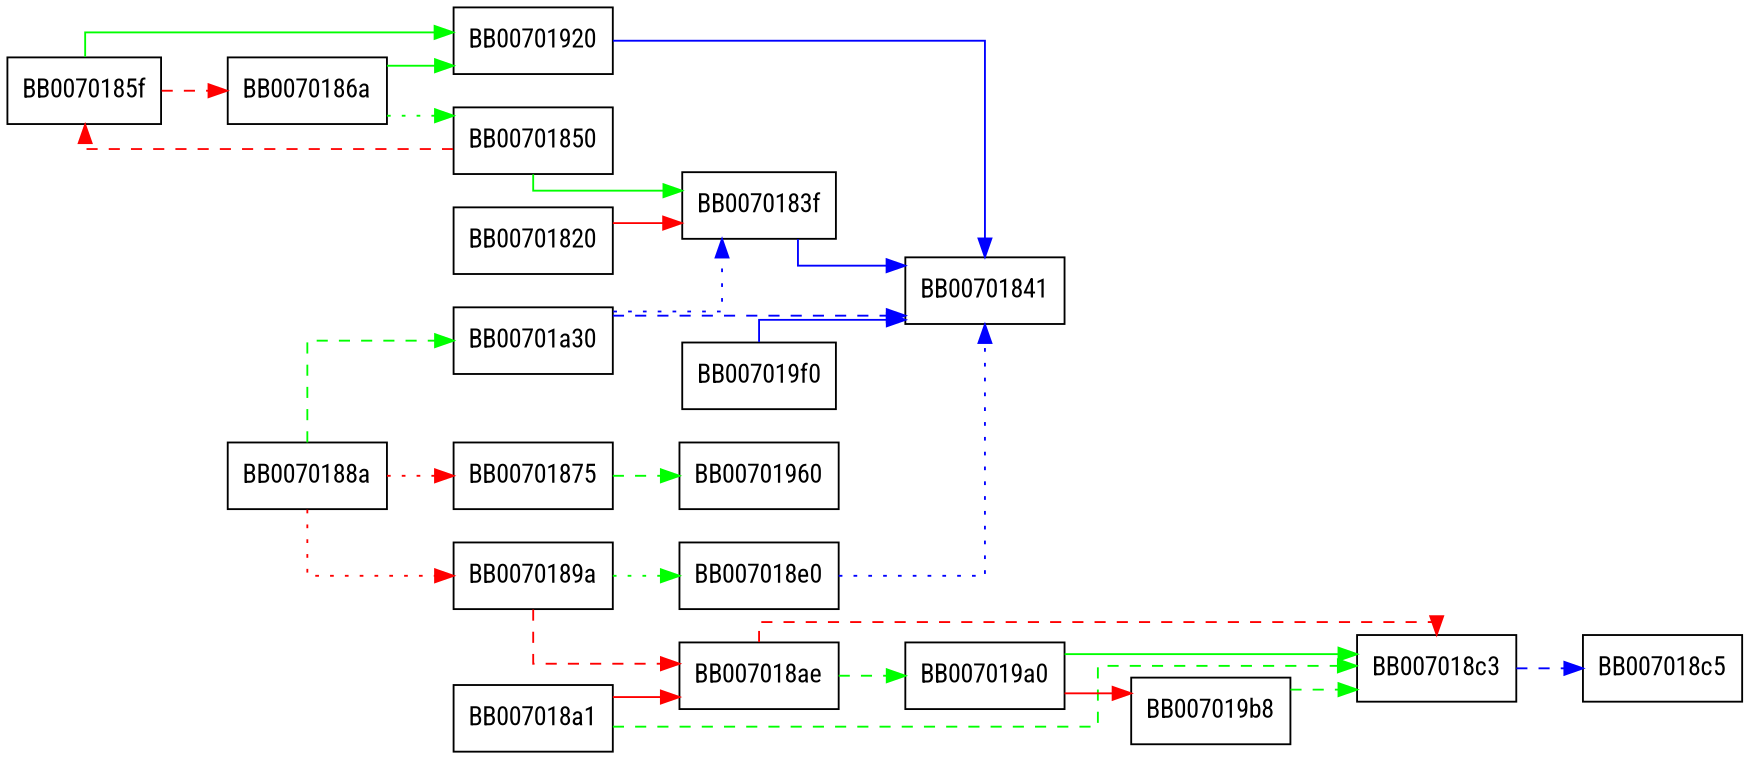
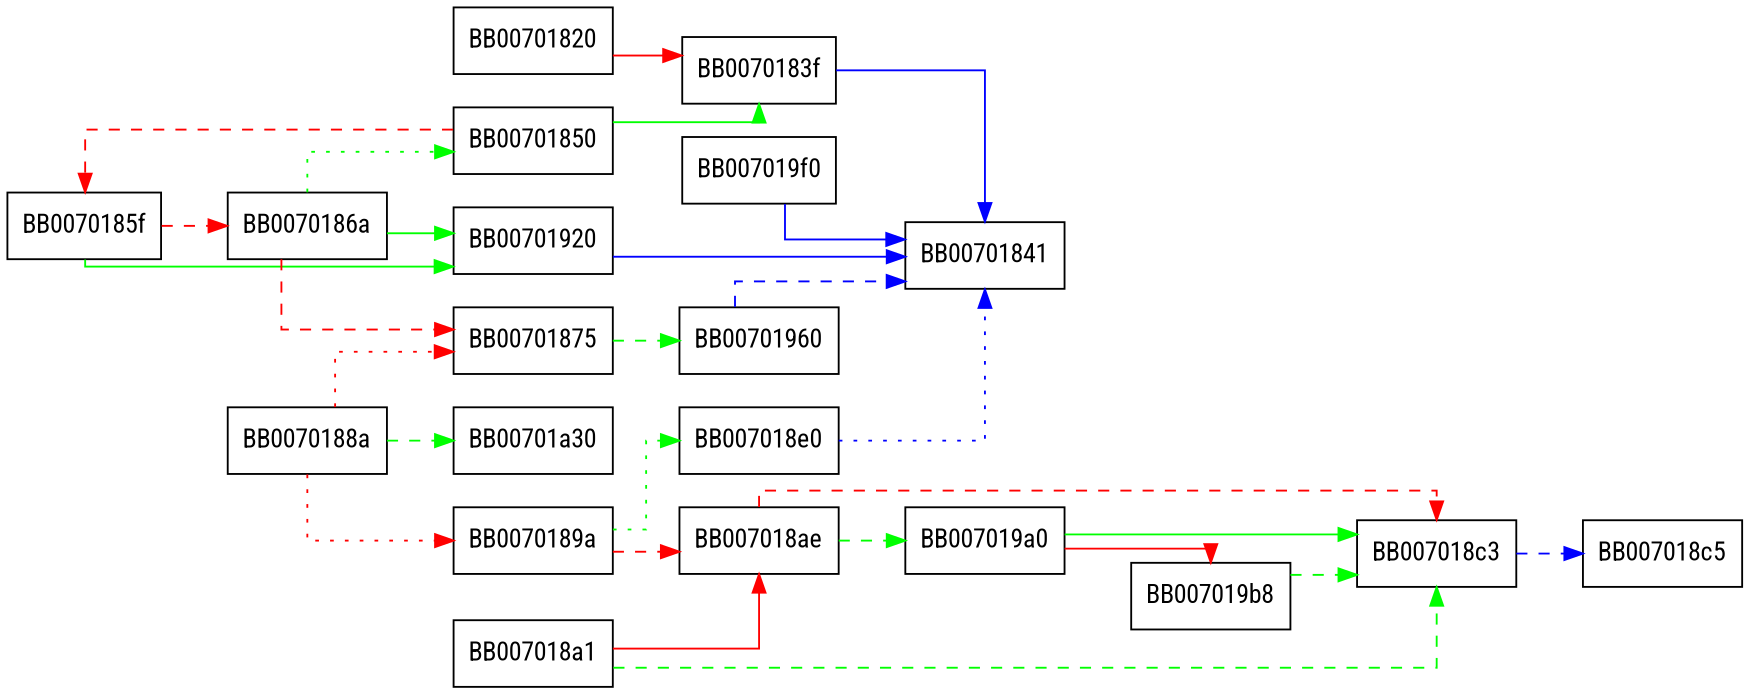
(722, 302) -> none
(743, 316) -> (798, 281)
none -> (323, 330)
